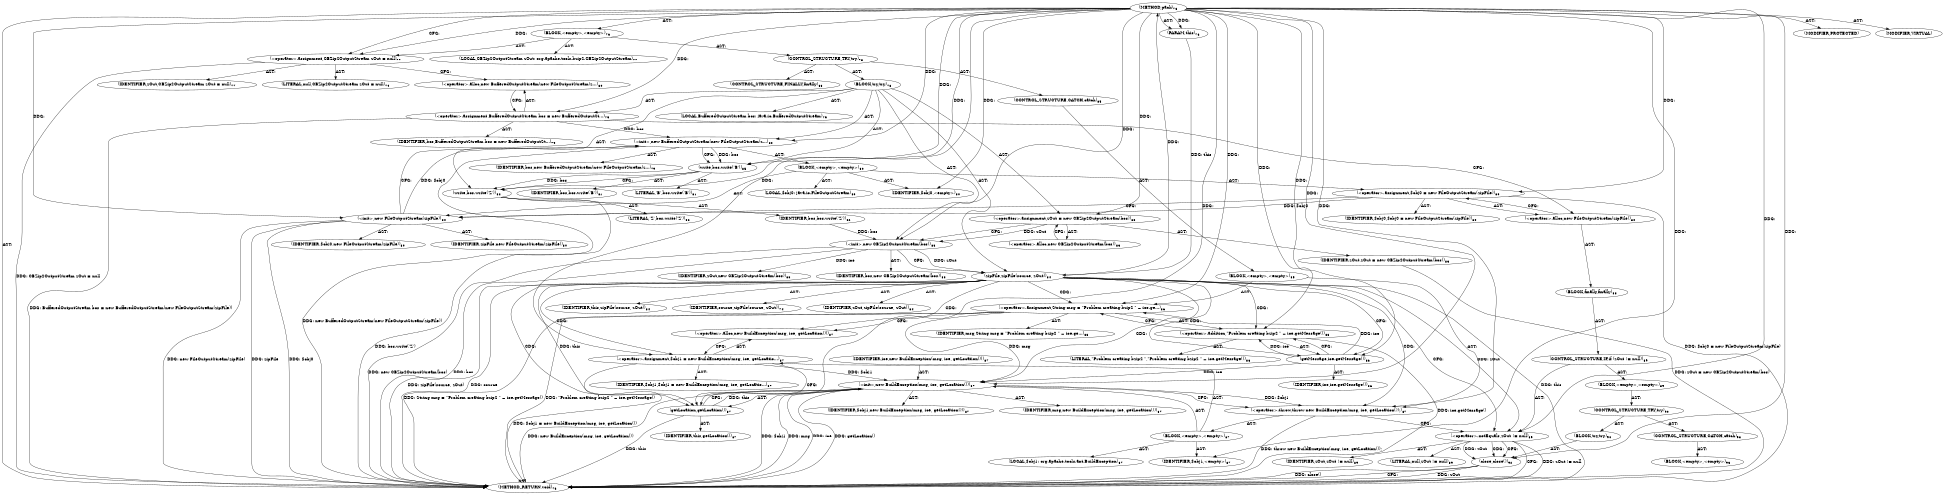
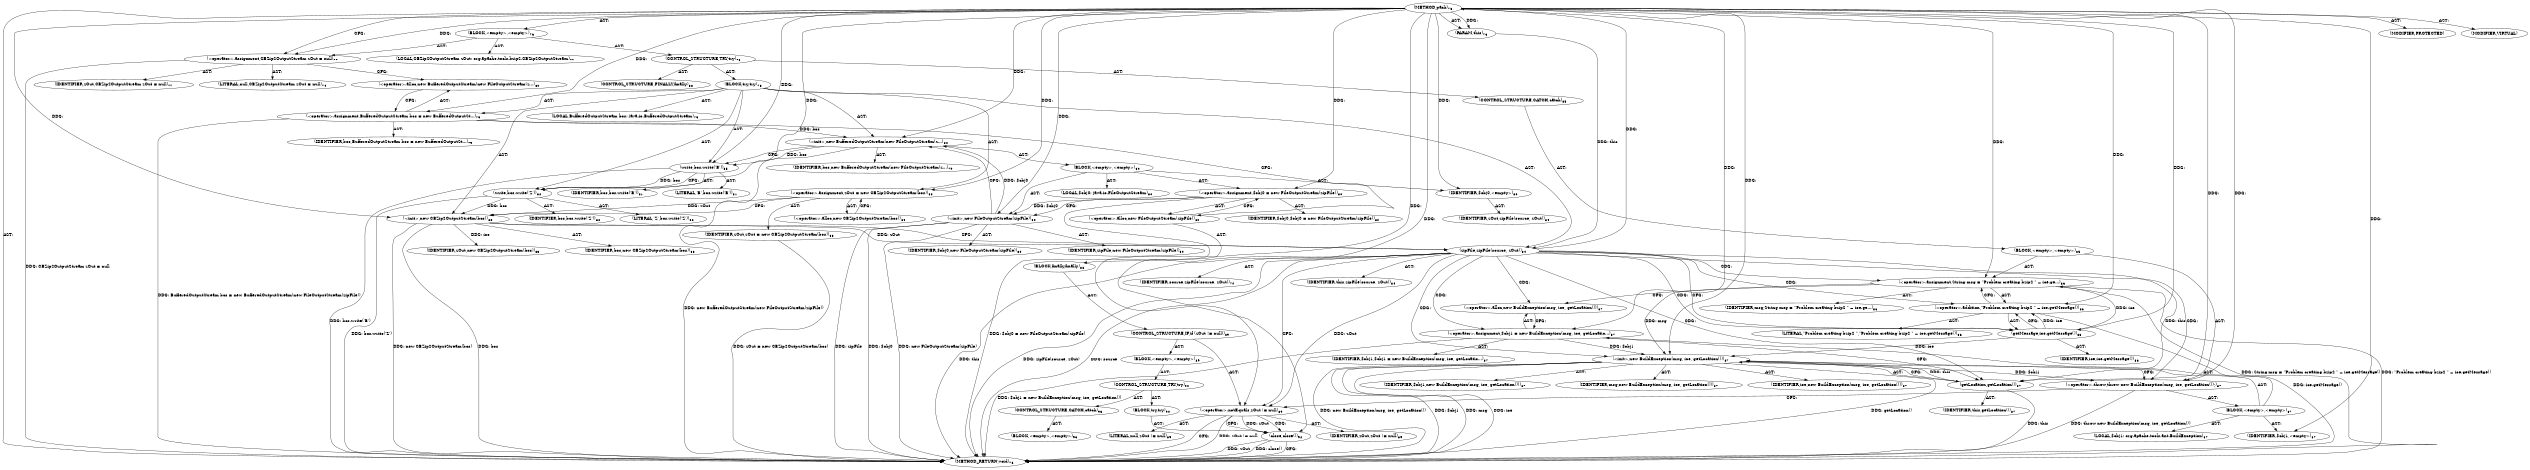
(851, 231) -> (484, 206)
(1118, 244) -> (903, 219)
(932, 286) -> (1493, 205)
(919, 371) -> (1753, 372)
none -> (333, 444)
